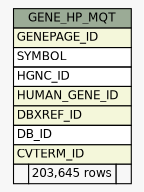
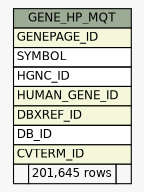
(72, 173) -> (72, 173)
